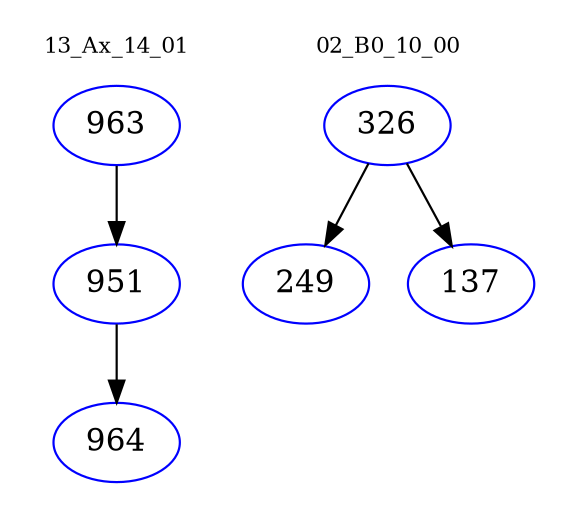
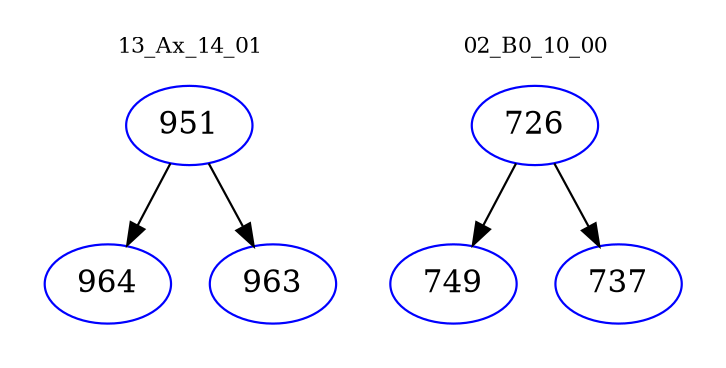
(387, 125) -> (535, 125)
(117, 194) -> (226, 195)
(306, 284) -> (453, 284)
(471, 284) -> (619, 284)
